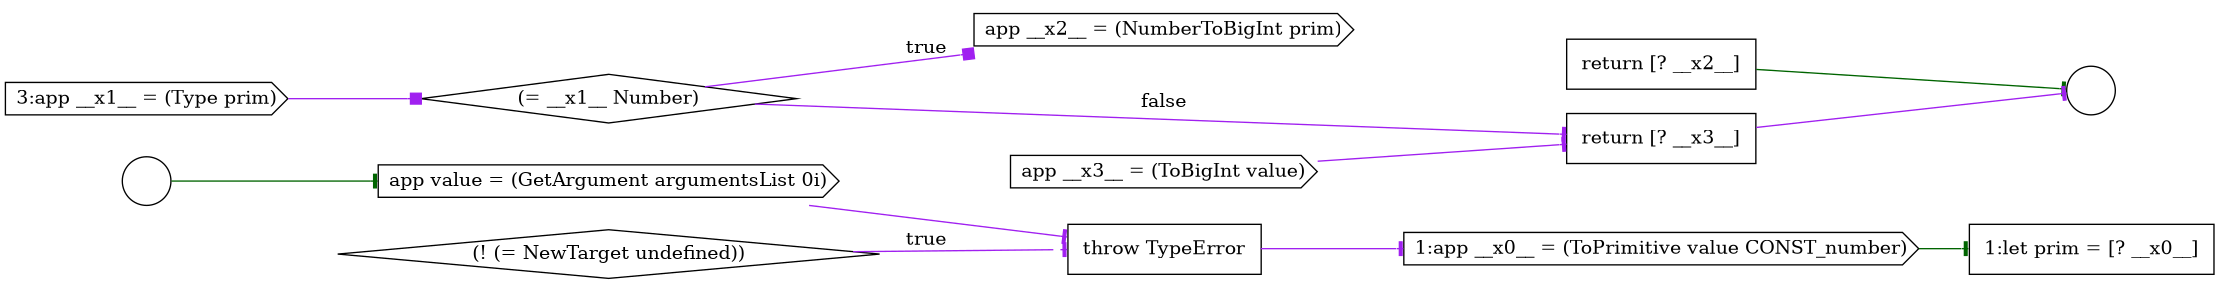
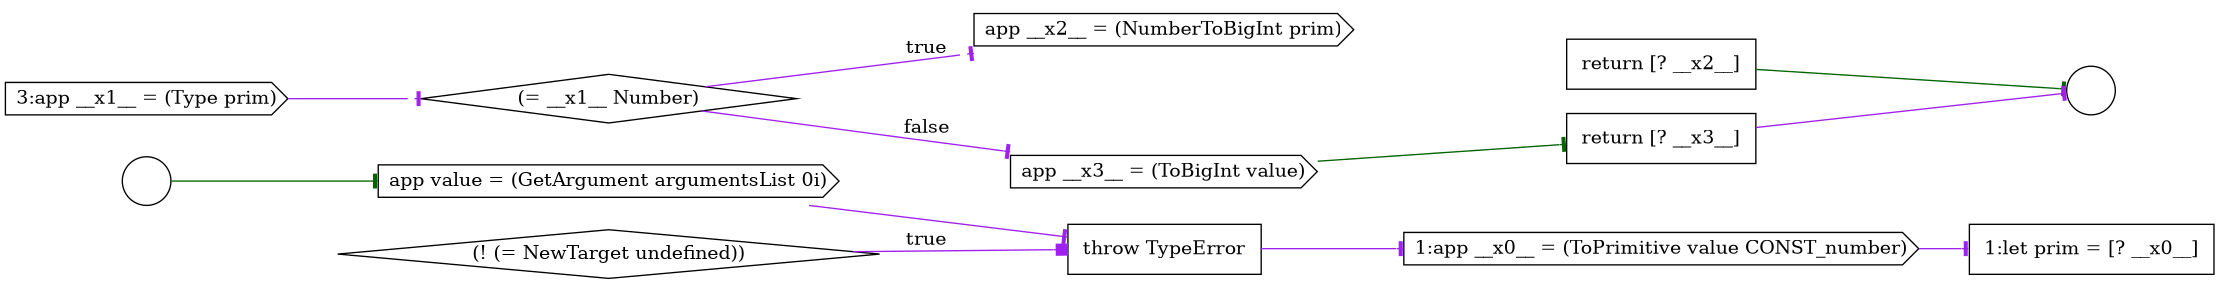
(832, 71) -> (832, 71)
(348, 99) -> (348, 99)
(1157, 119) -> (853, 131)
(1439, 153) -> (1439, 153)
(1940, 249) -> (1940, 249)
(953, 251) -> (953, 251)
